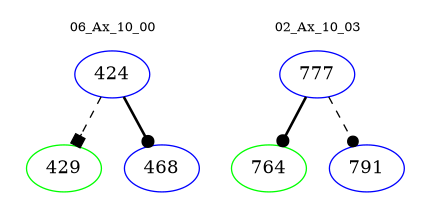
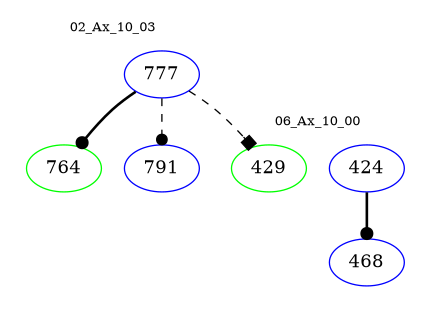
(91, 115) -> (230, 122)
